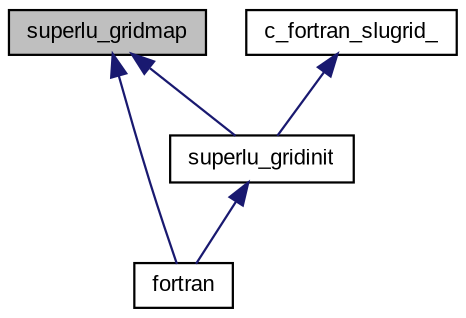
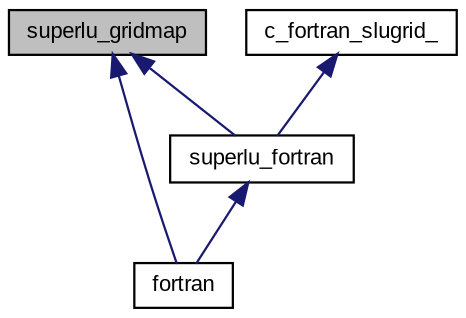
(262, 159) -> (262, 159)
